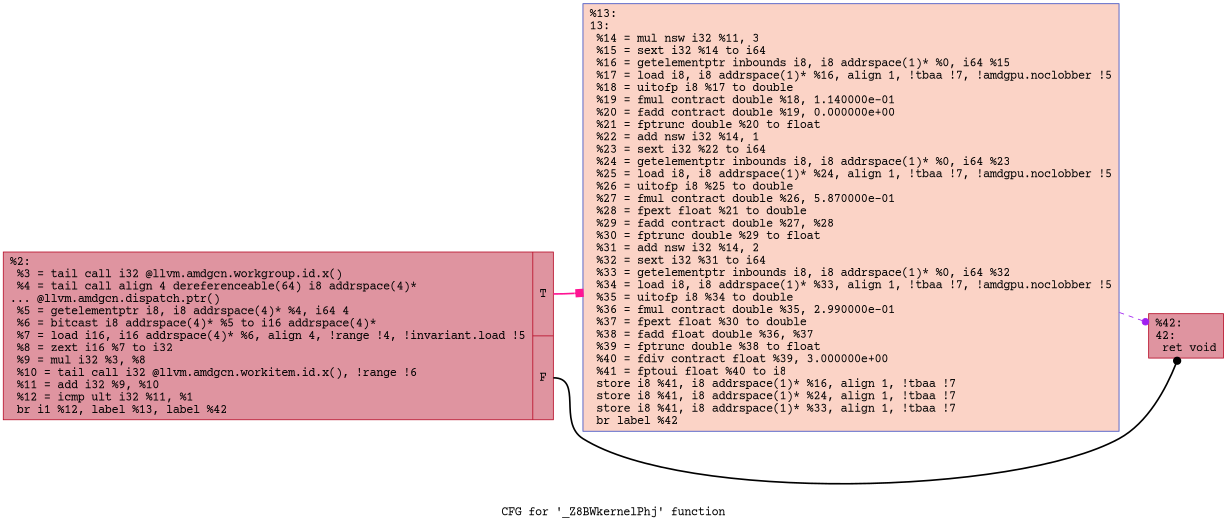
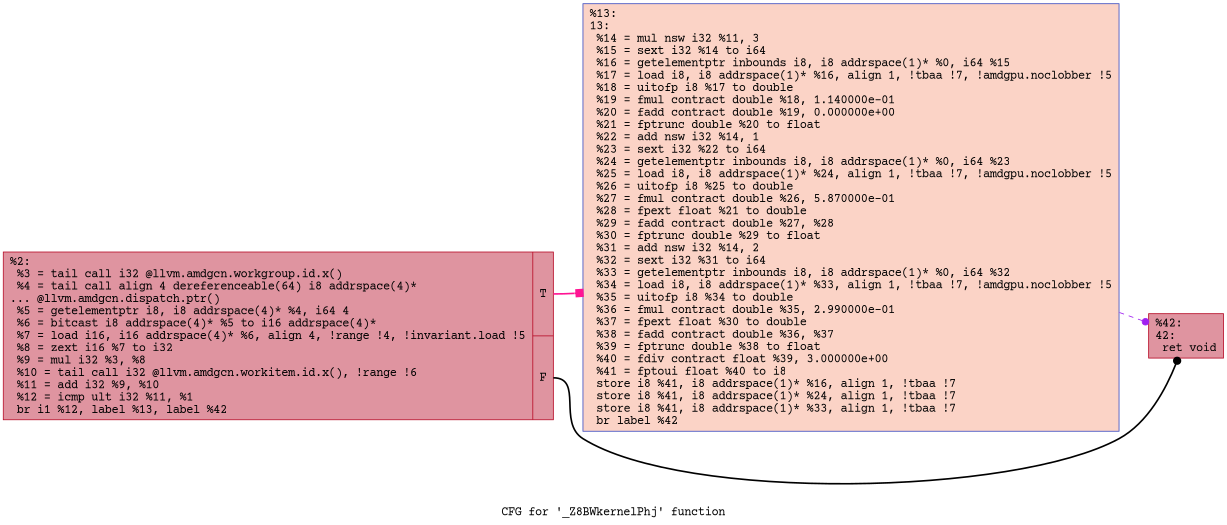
(702, 334) -> (712, 334)
